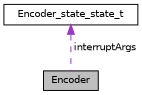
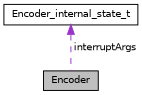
(71, 15) -> (71, 15)
